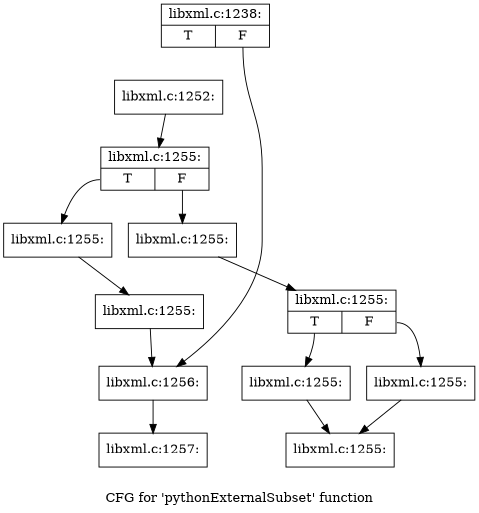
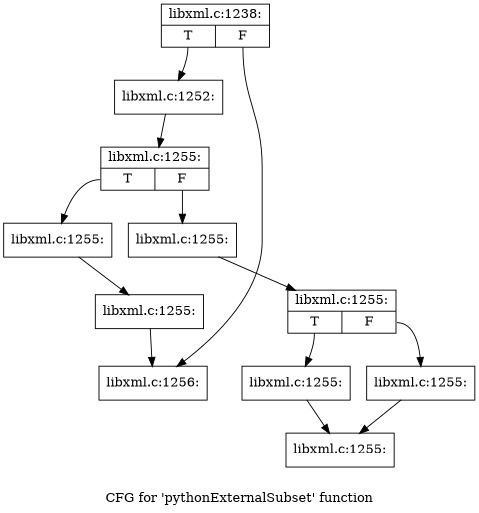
none -> (186, 60)
(153, 450) -> none
